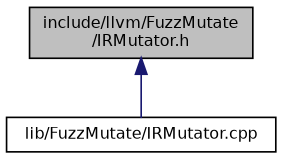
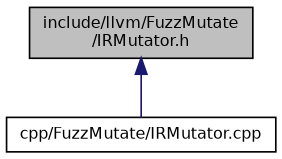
(141, 135) -> (141, 135)
